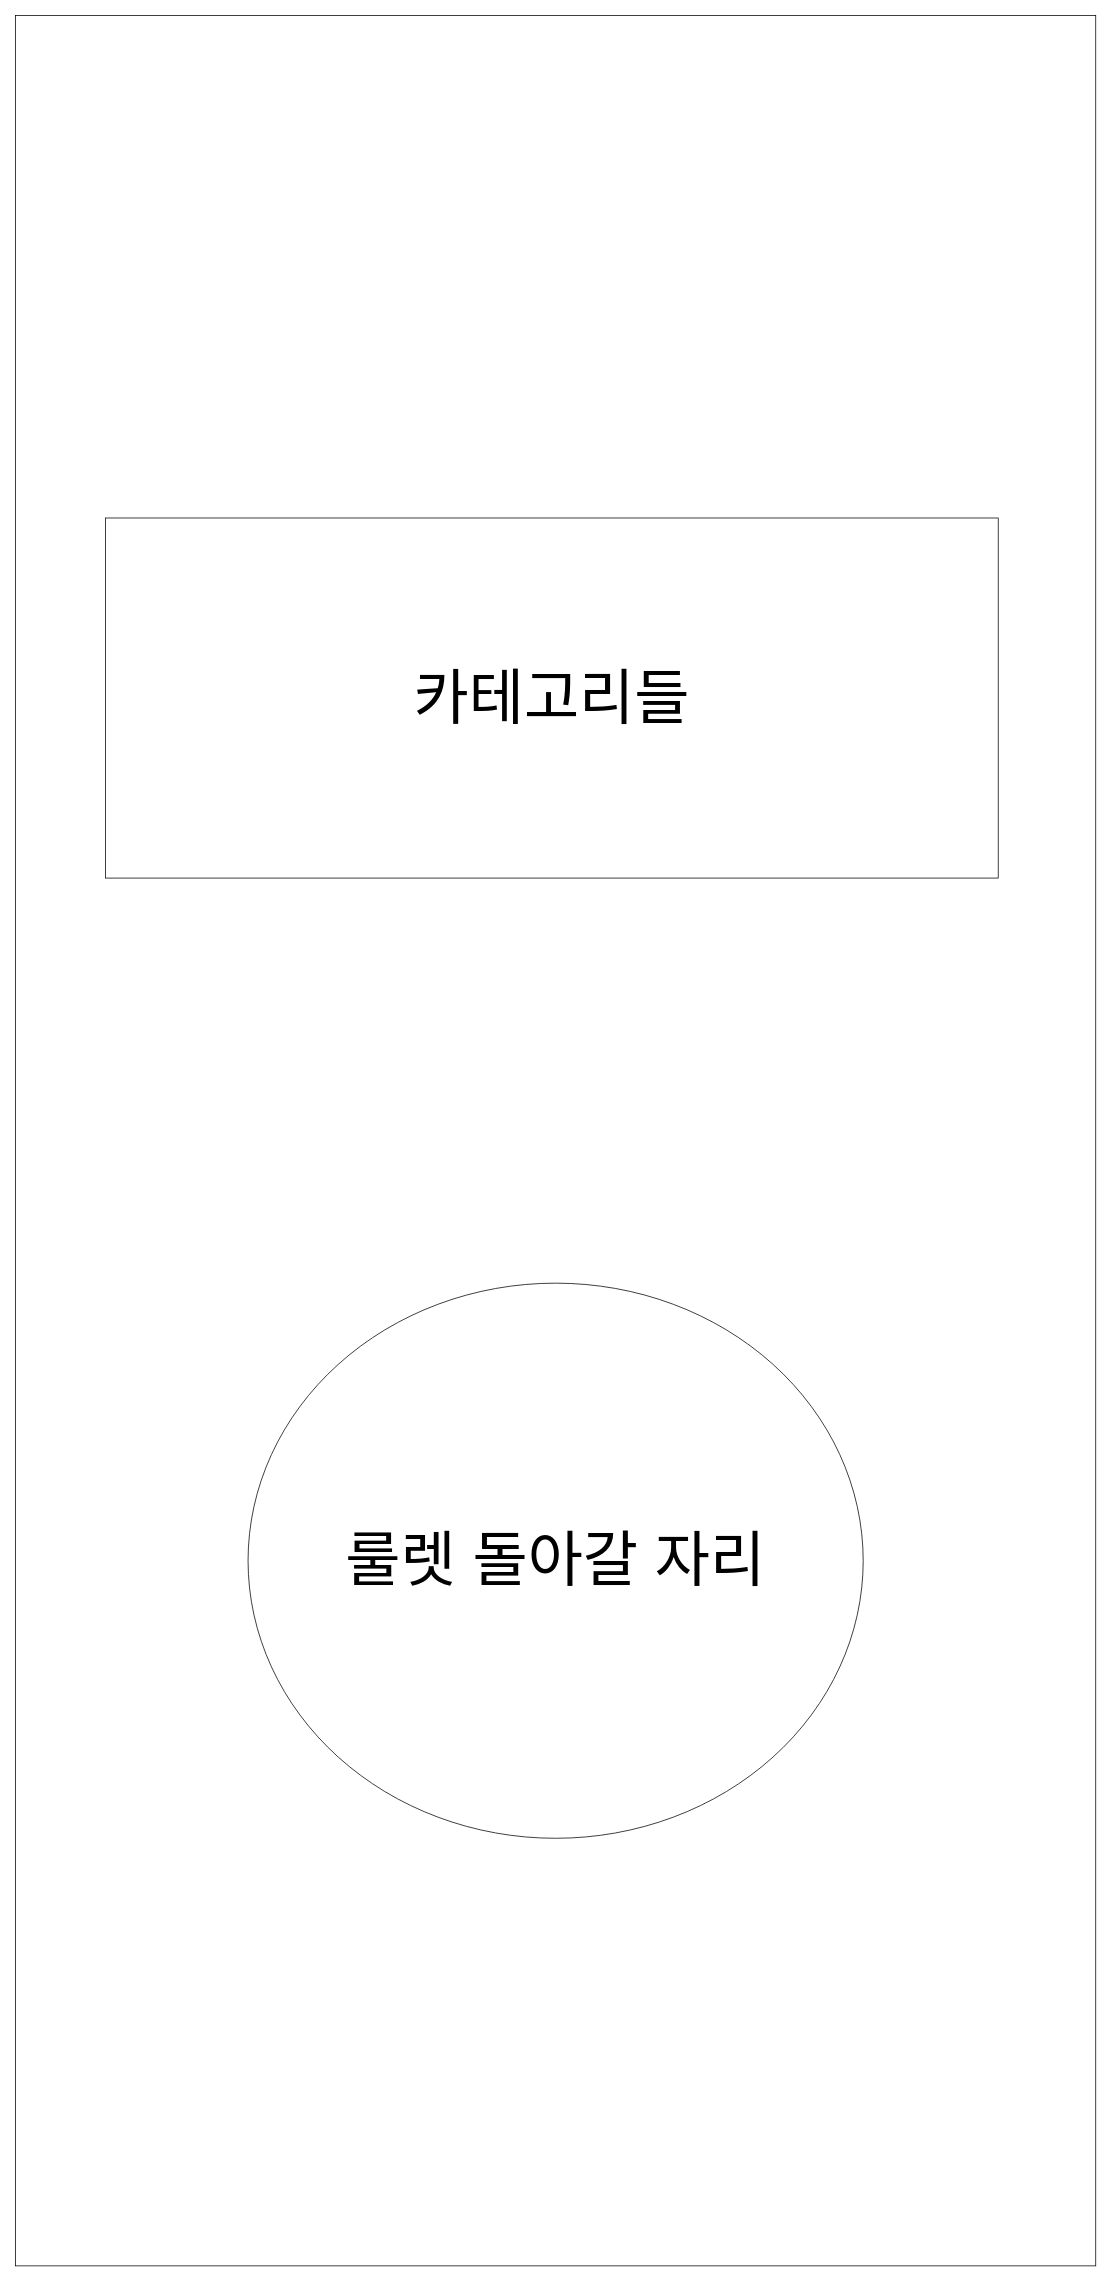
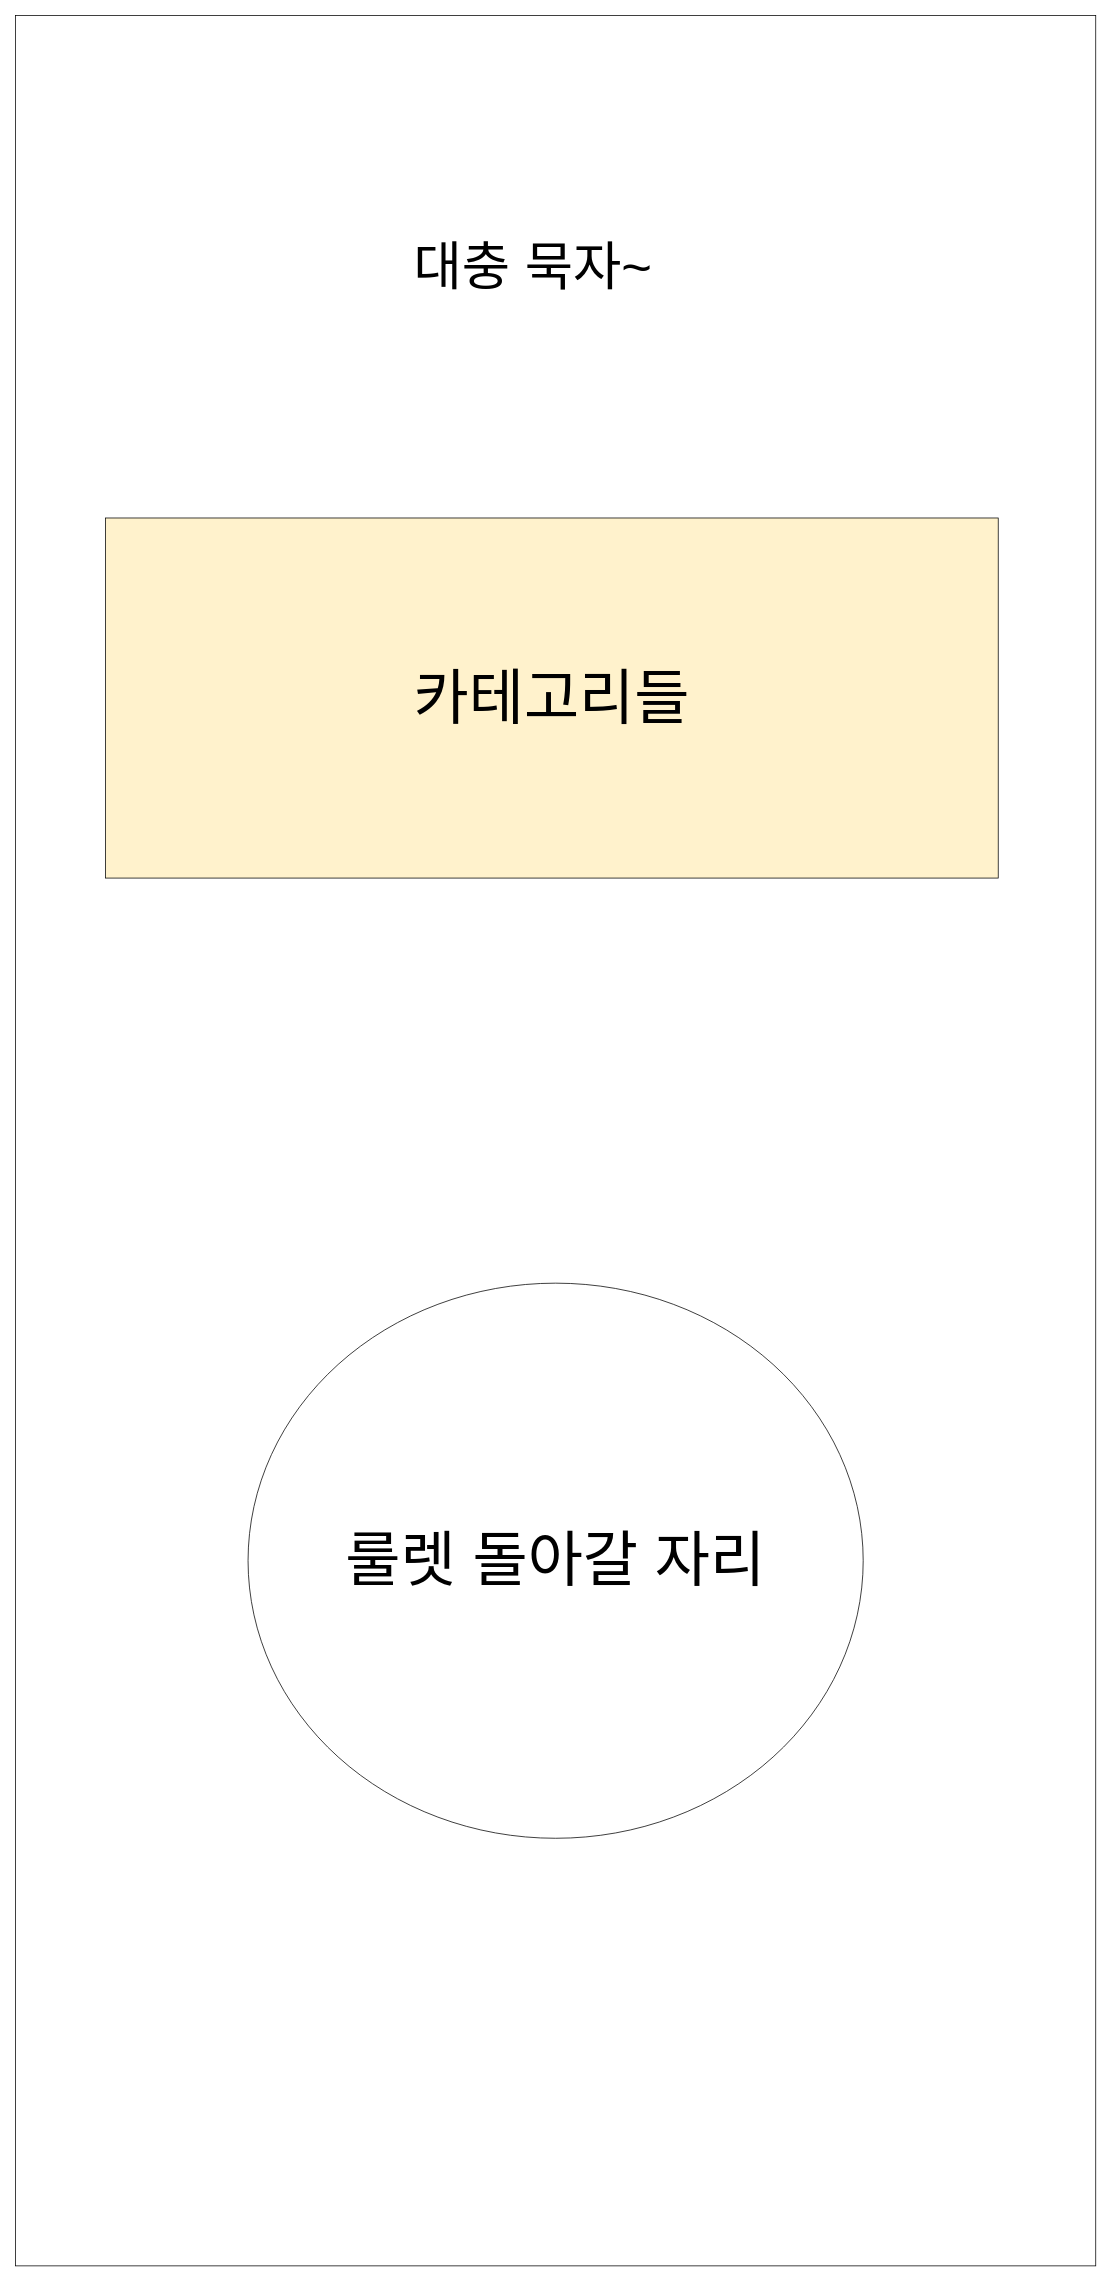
none -> (533, 267)
(552, 698) -> (552, 698)
